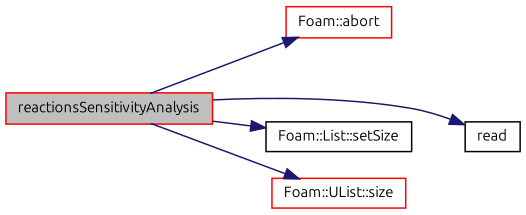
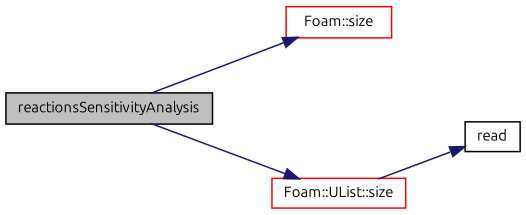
(339, 22) -> (339, 22)
(333, 100) -> (414, 165)
(109, 108) -> (109, 108)
(339, 137) -> none
